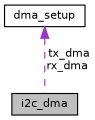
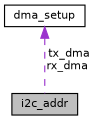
(45, 104) -> (45, 104)
